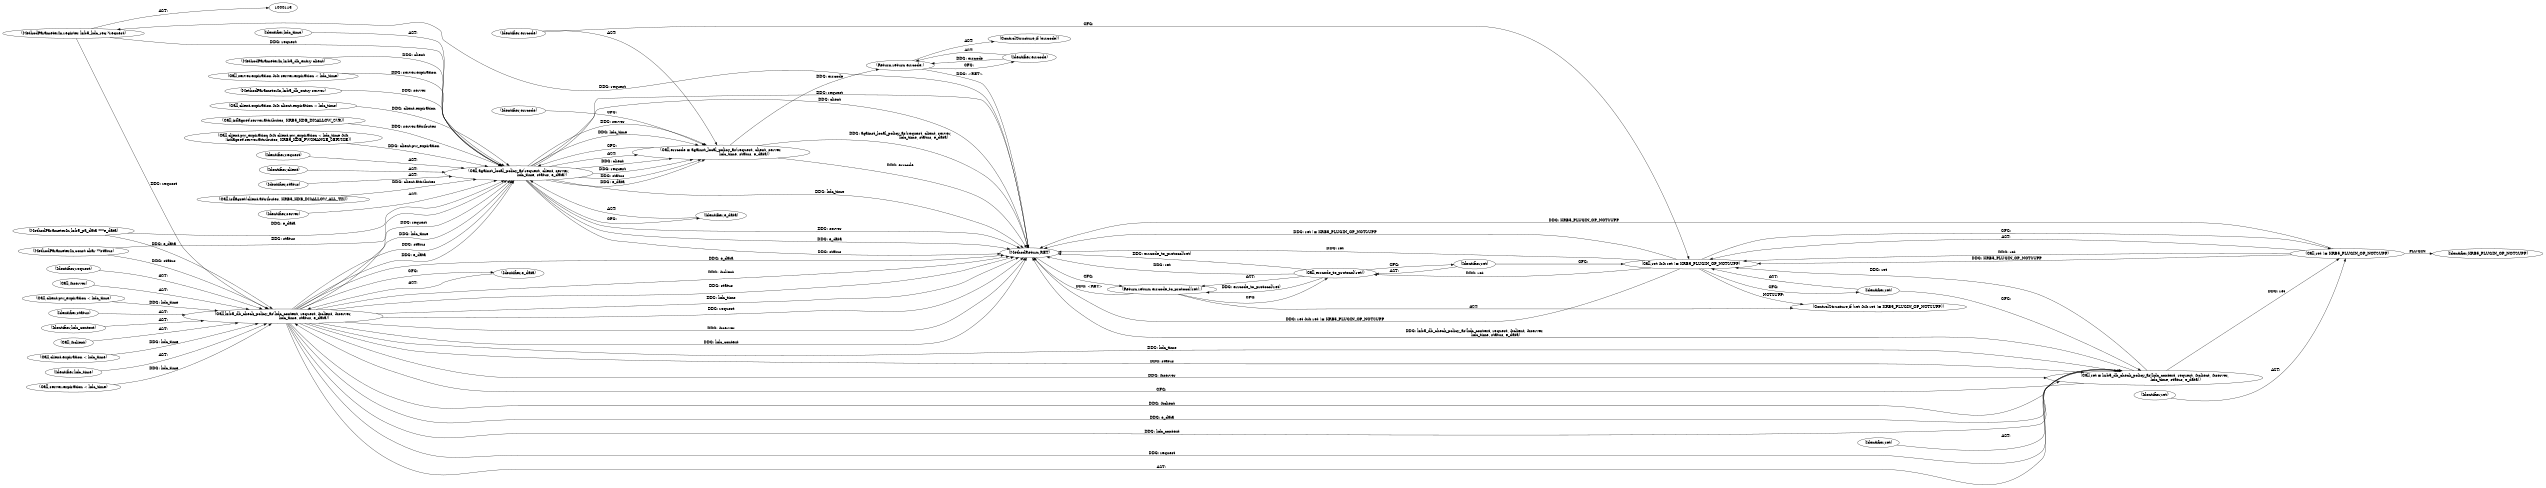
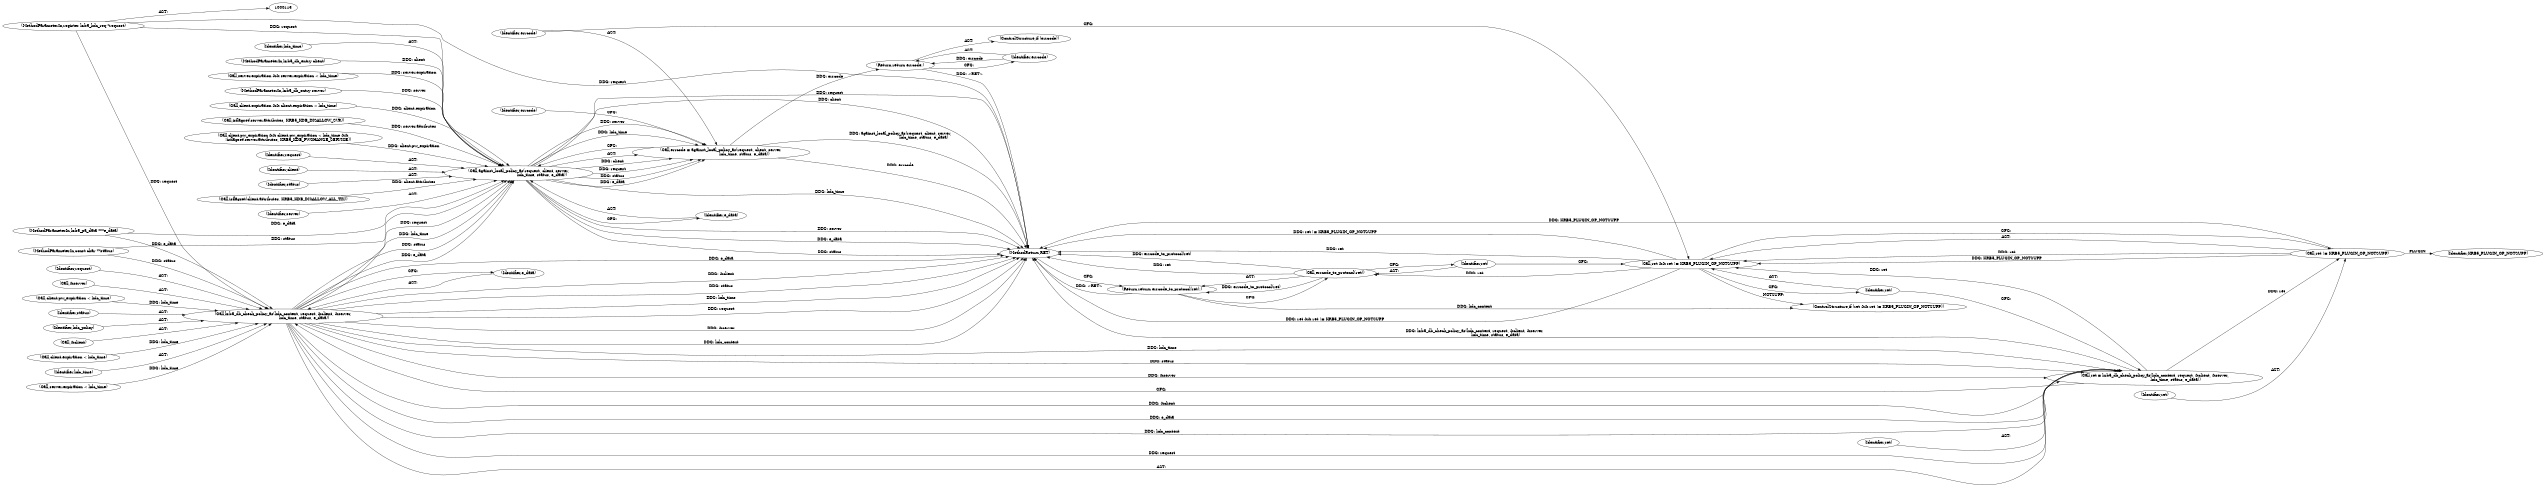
(624, 88) -> (629, 84)
(1475, 307) -> (1475, 307)
(74, 328) -> (74, 328)
